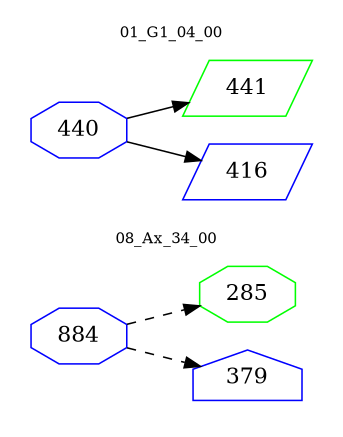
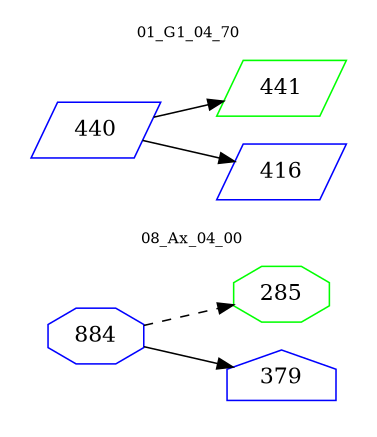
(172, 33) -> (189, 33)
(79, 130) -> (96, 130)
(167, 239) -> (192, 239)
(156, 355) -> (181, 355)
